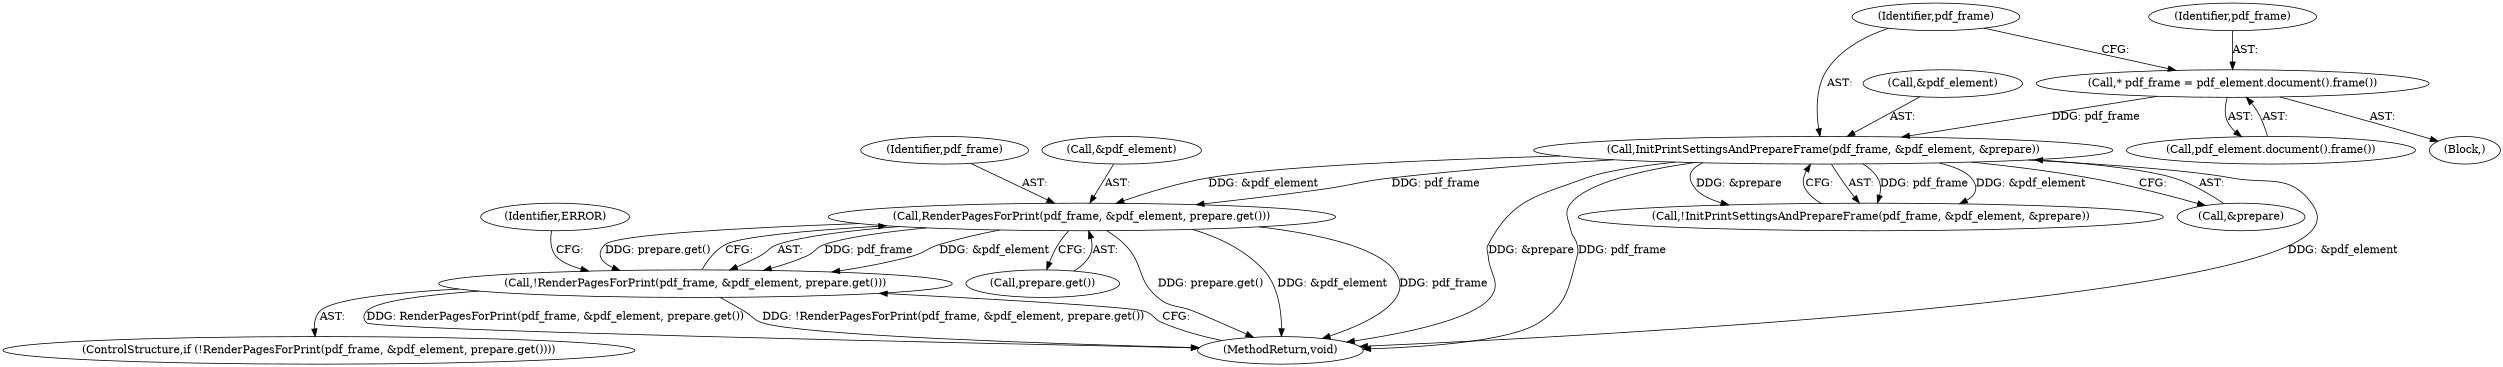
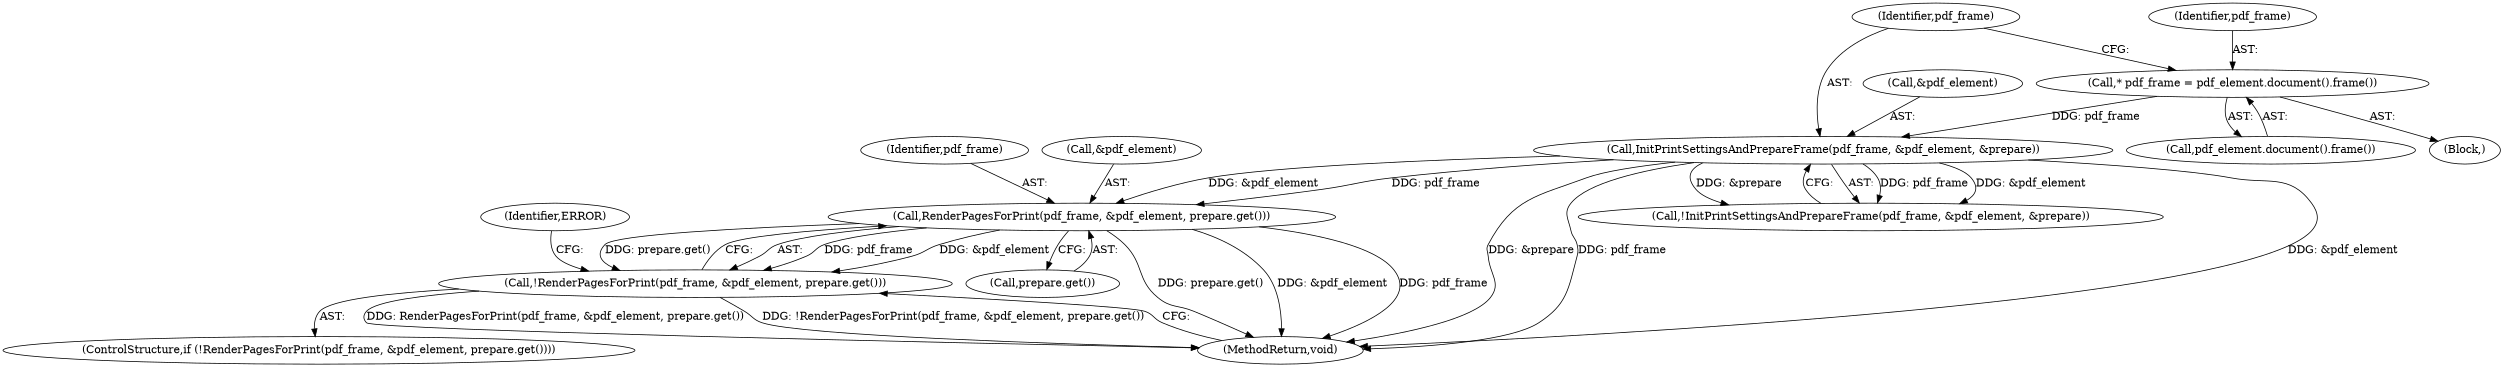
(2241, 217) -> none
